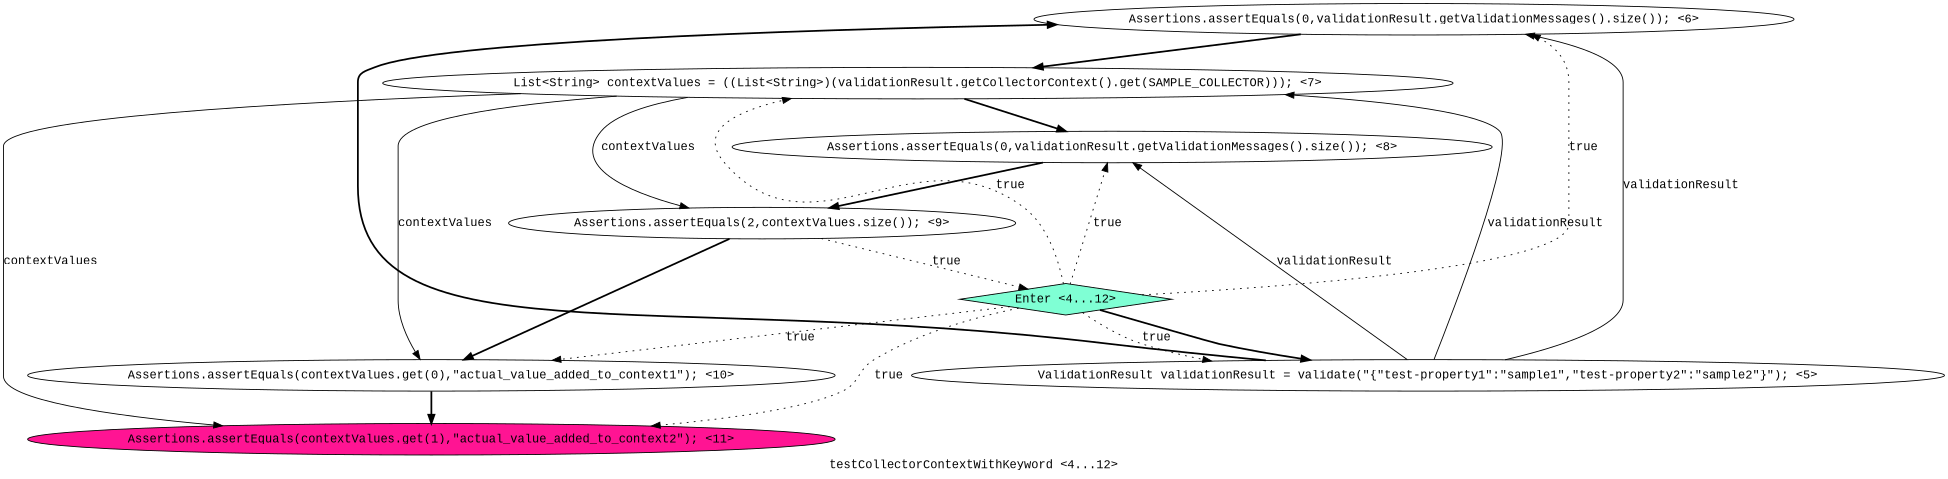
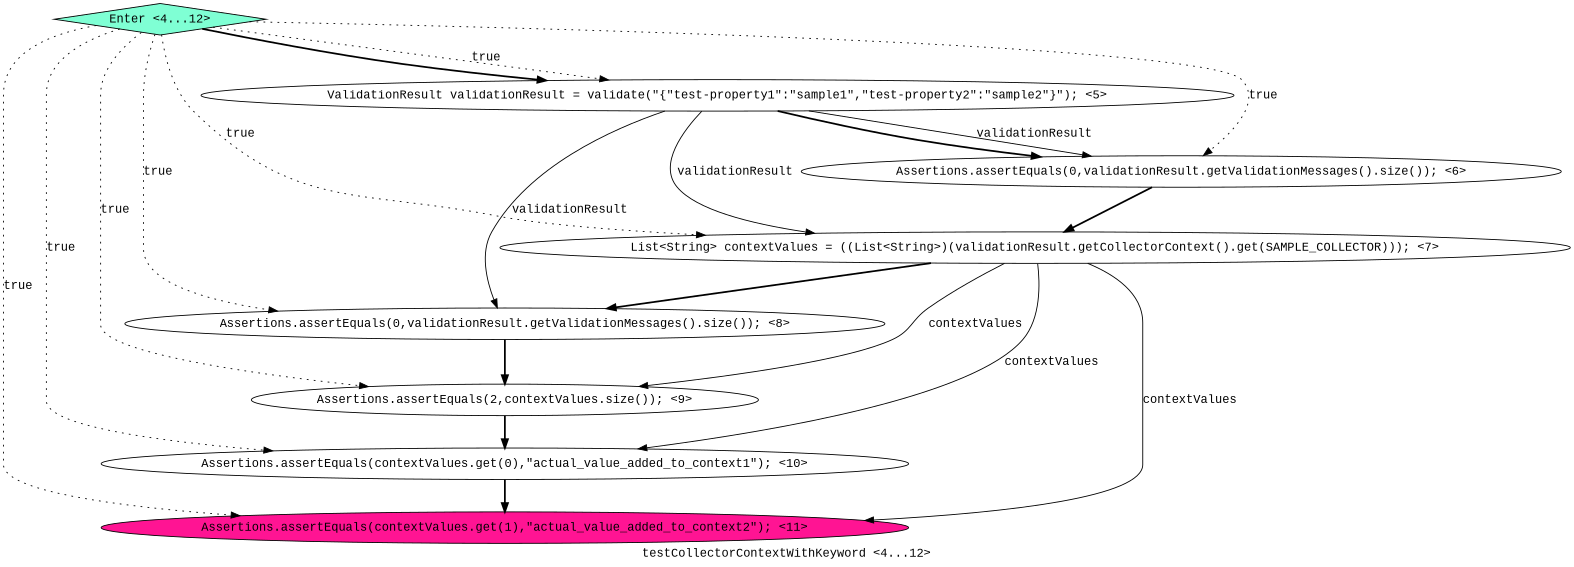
(920, 263) -> (101, 306)
